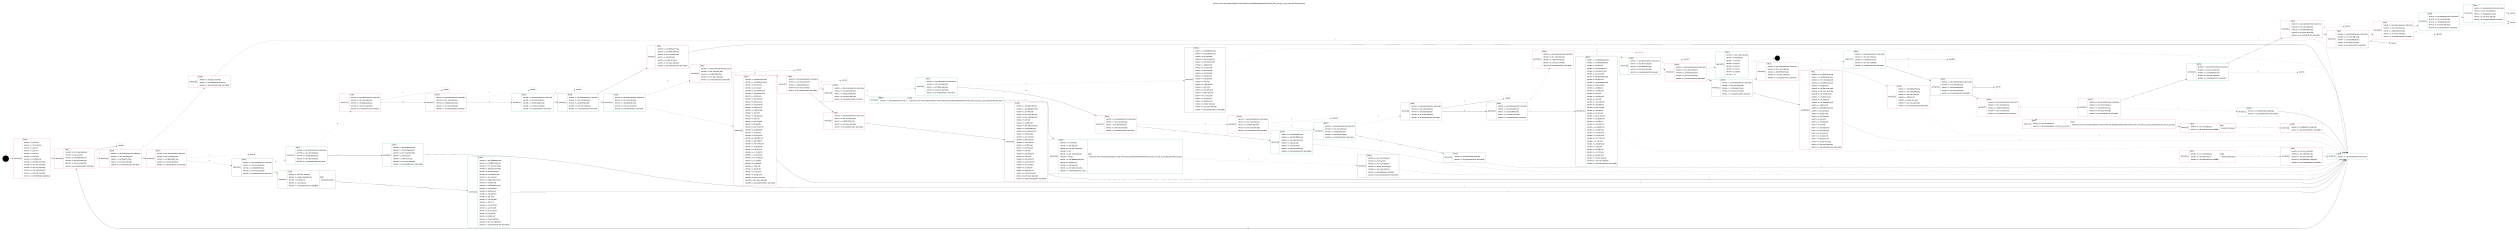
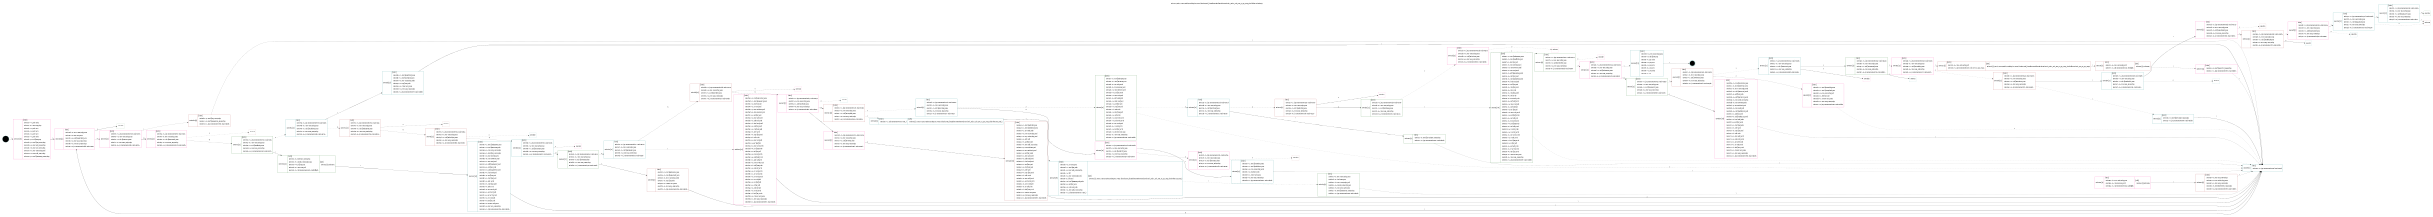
(1291, 128) -> (1162, 108)
